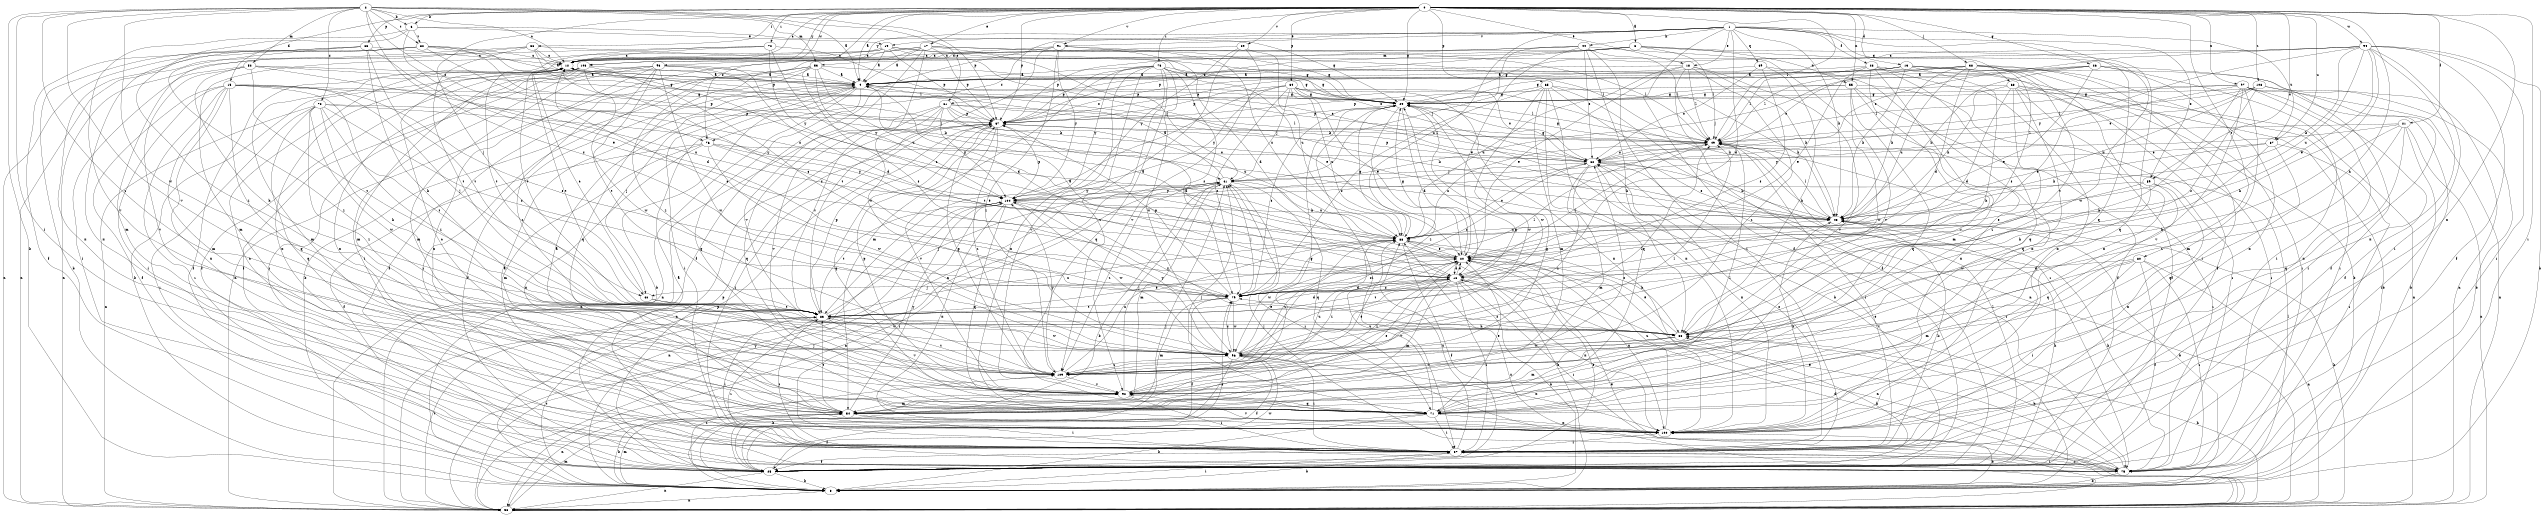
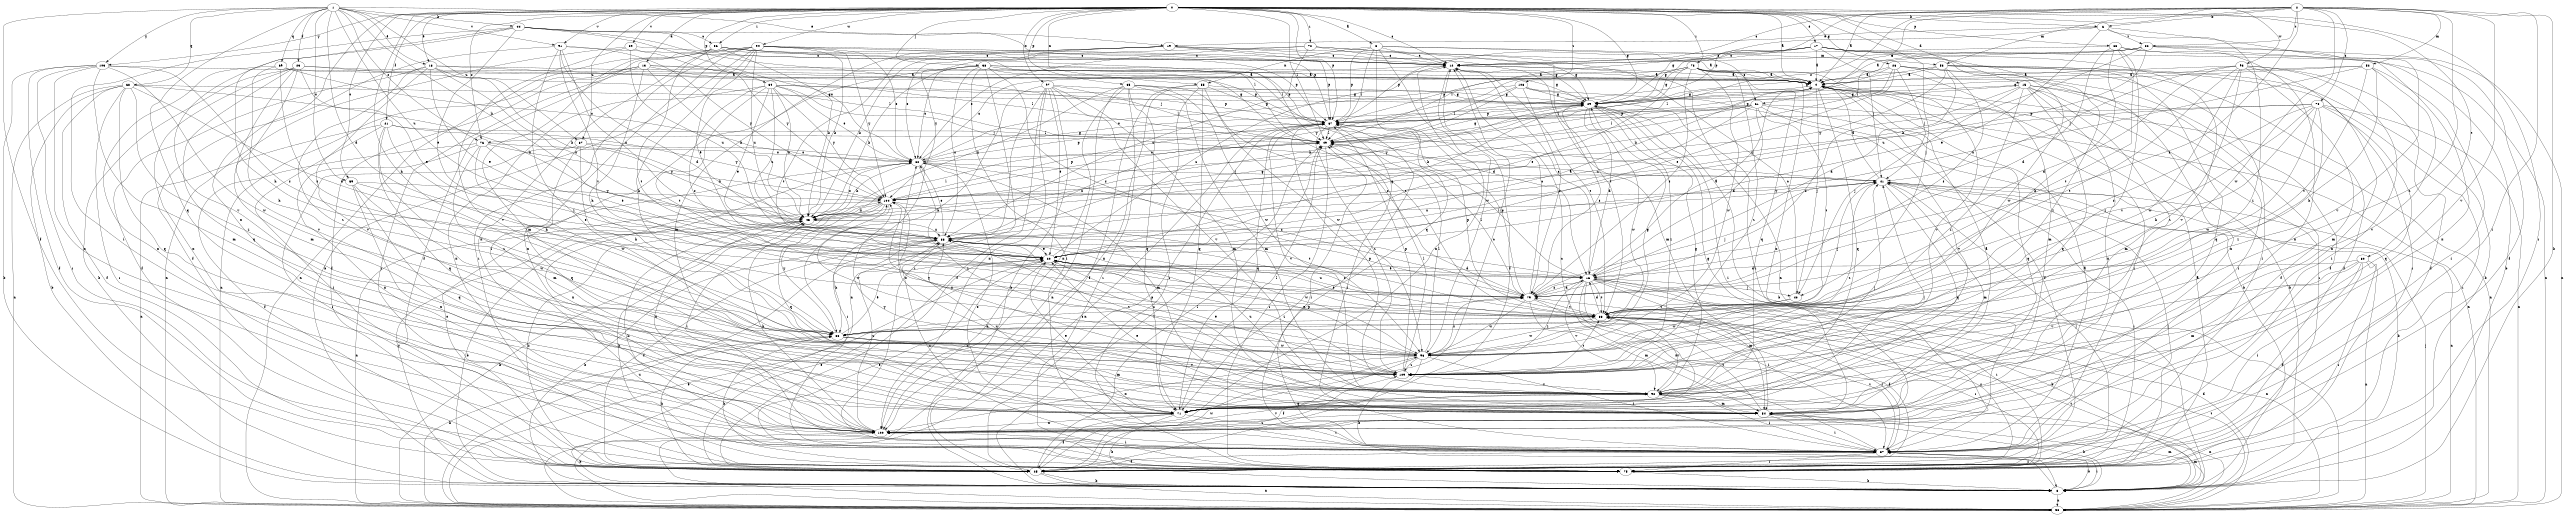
(1075, 51) -> (618, 31)
